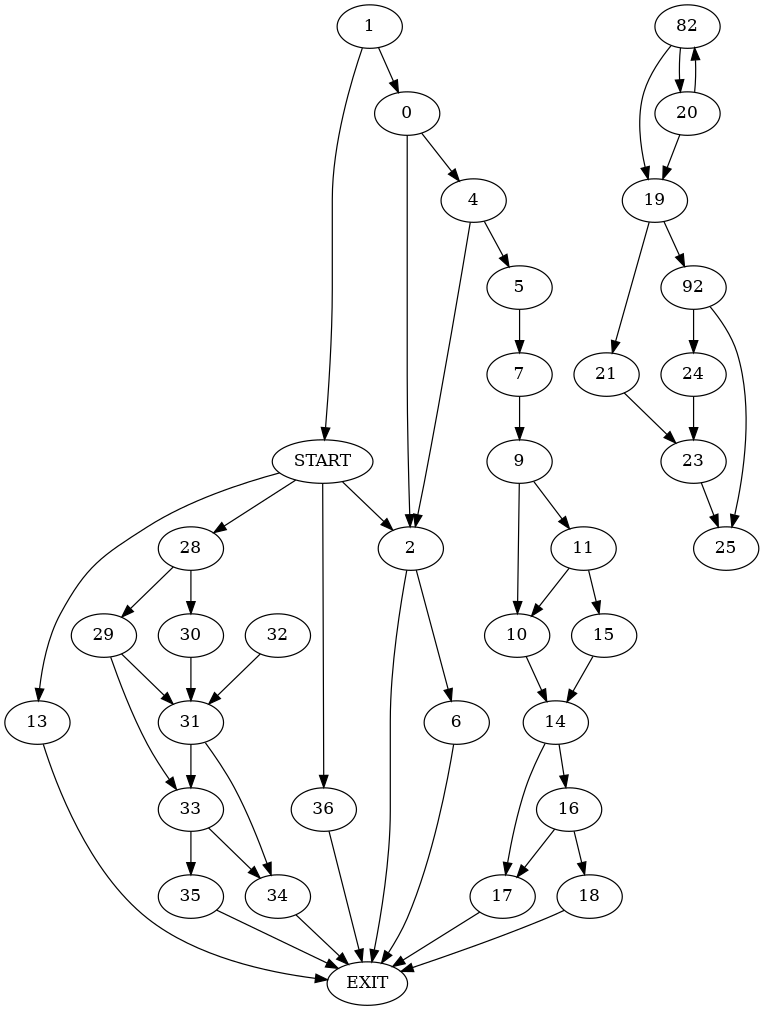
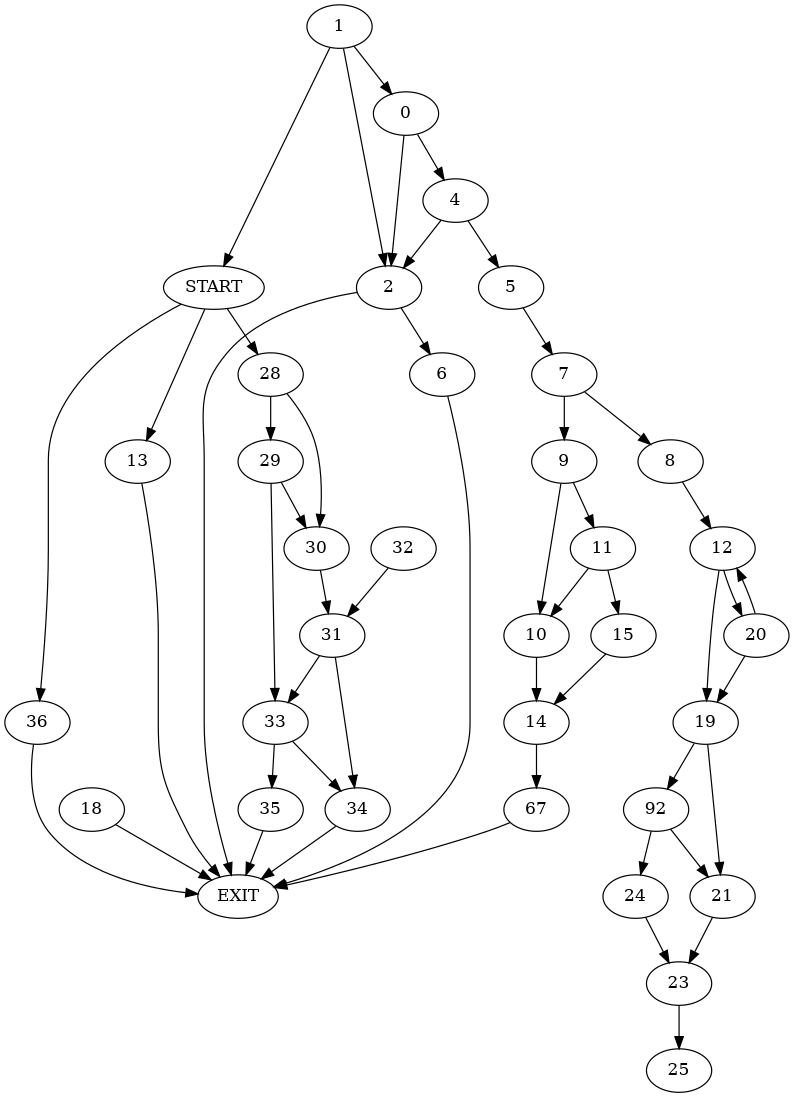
(688, 27) -> (723, 549)
(746, 407) -> (686, 848)
none -> (671, 462)
(363, 502) -> (363, 151)
(143, 675) -> (291, 500)
(569, 810) -> none
(503, 897) -> (536, 810)
